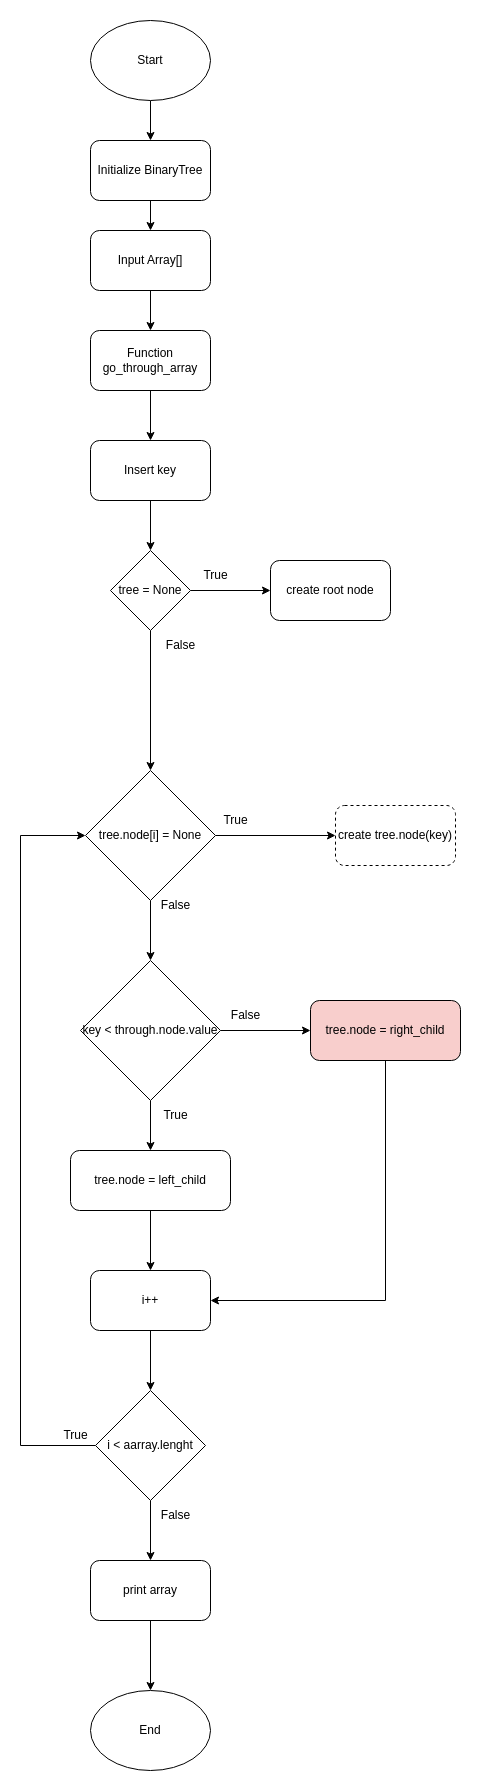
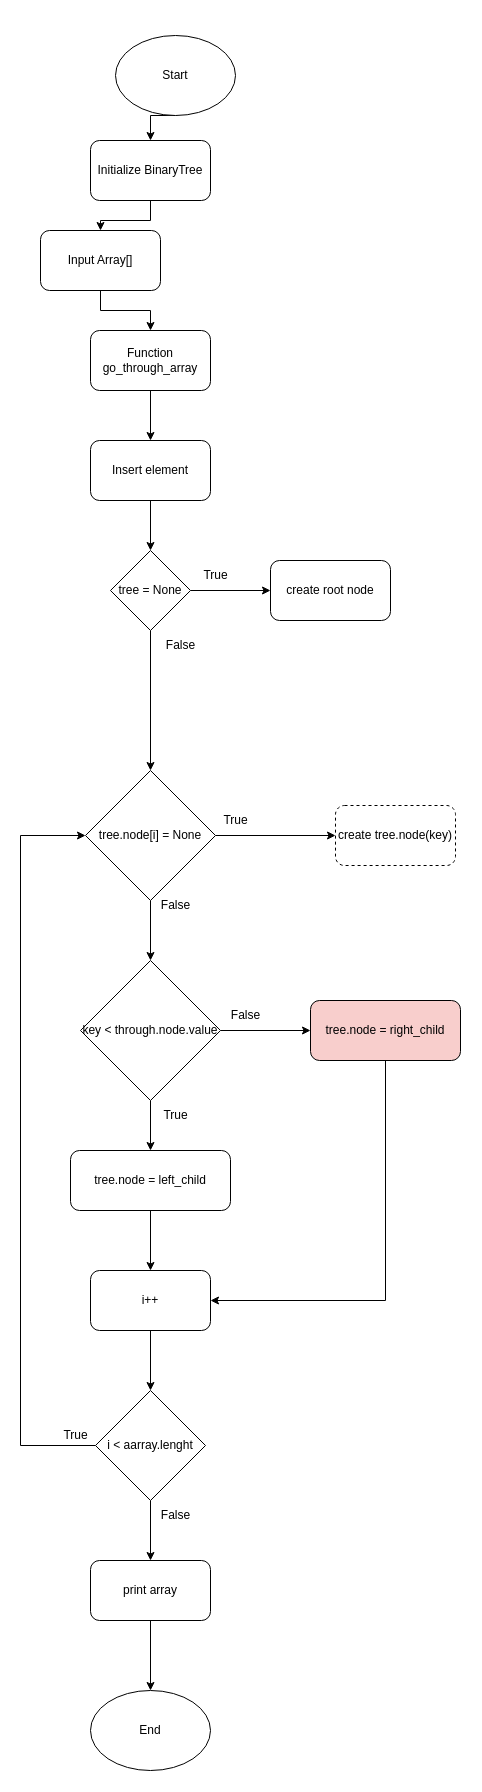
(151, 61) -> (176, 76)
(151, 261) -> (101, 261)
(151, 471) -> (151, 471)
